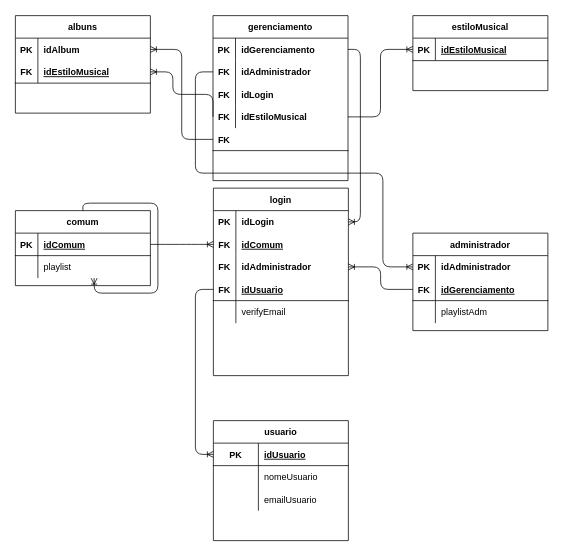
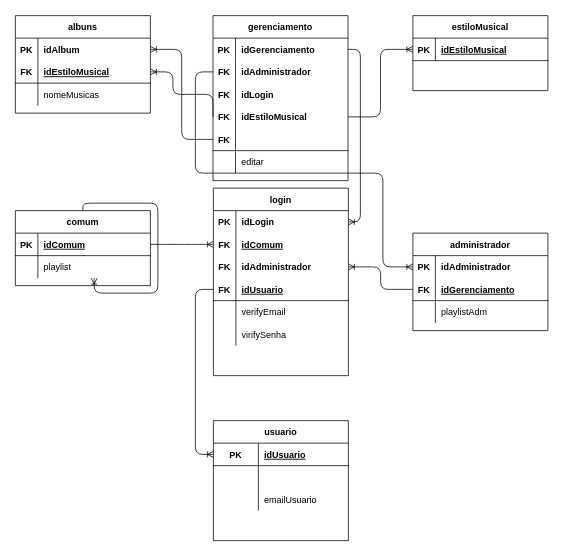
none -> (94, 94)
none -> (292, 162)
none -> (292, 334)
(303, 477) -> none
